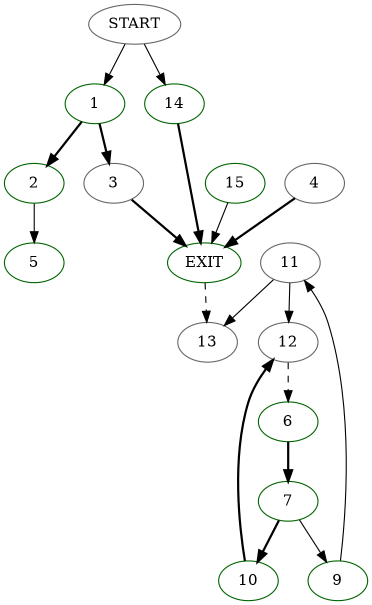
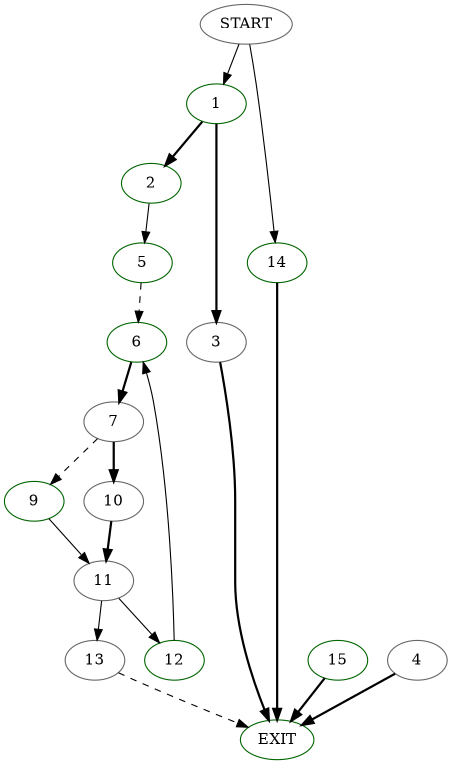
(222, 218) -> (311, 695)
none -> (140, 297)
(206, 297) -> (178, 699)
(288, 342) -> (174, 660)
(288, 377) -> (167, 506)
(239, 462) -> (109, 535)
(288, 501) -> (114, 422)
(310, 536) -> (78, 458)
(248, 581) -> (114, 501)
